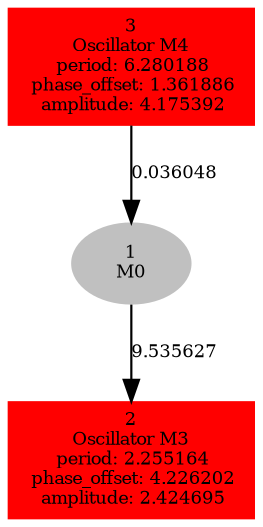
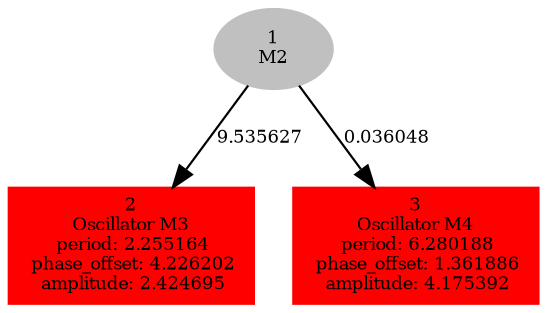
(131, 163) -> (330, 127)
(131, 272) -> (274, 58)
